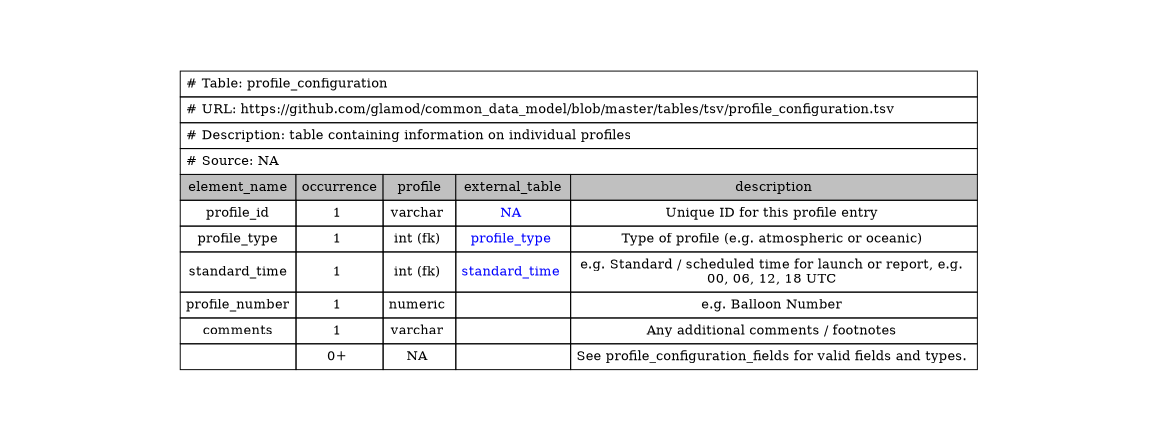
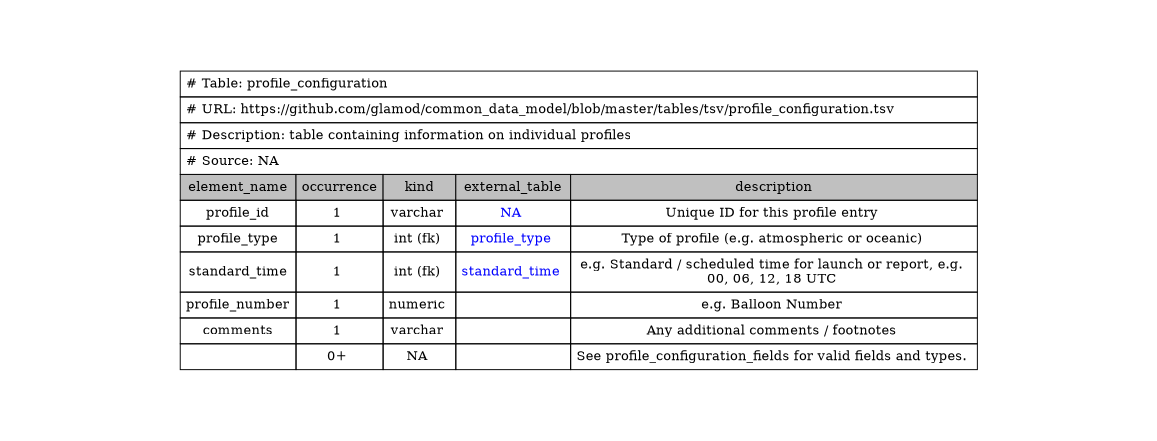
(419, 187) -> (419, 187)
